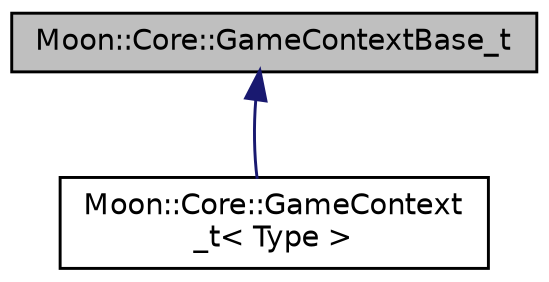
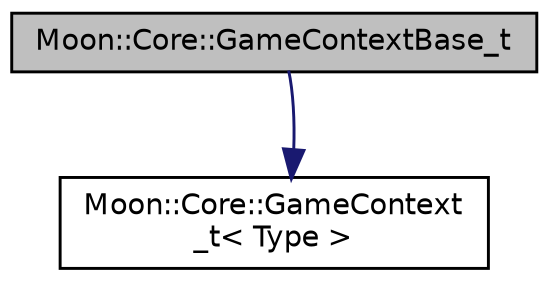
(255, 139) -> (293, 110)
